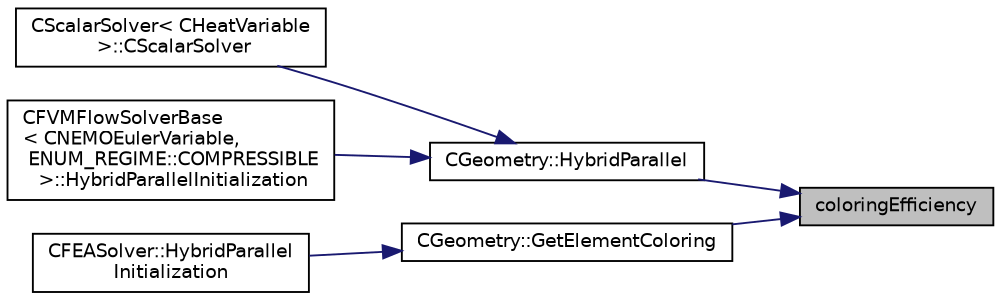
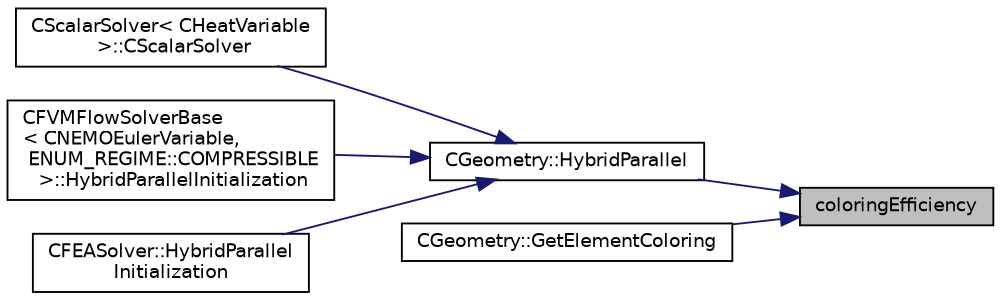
(346, 254) -> (380, 209)
